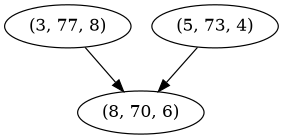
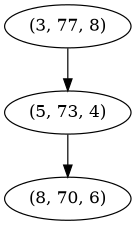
(100, 65) -> (68, 64)
